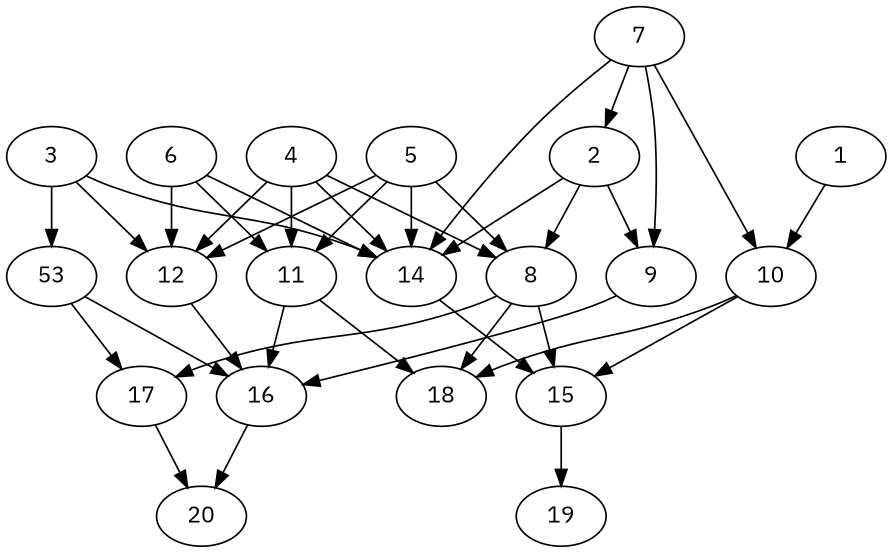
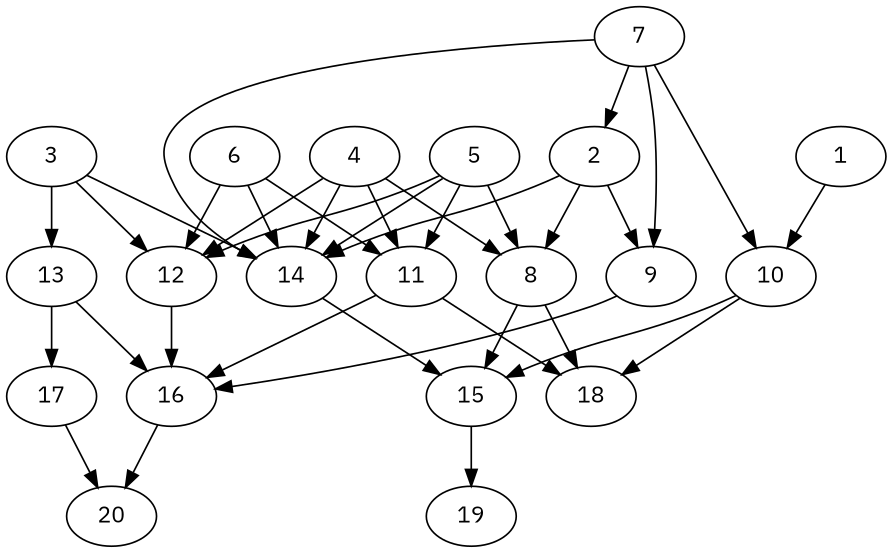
(52, 276) -> (52, 276)
(345, 335) -> none
